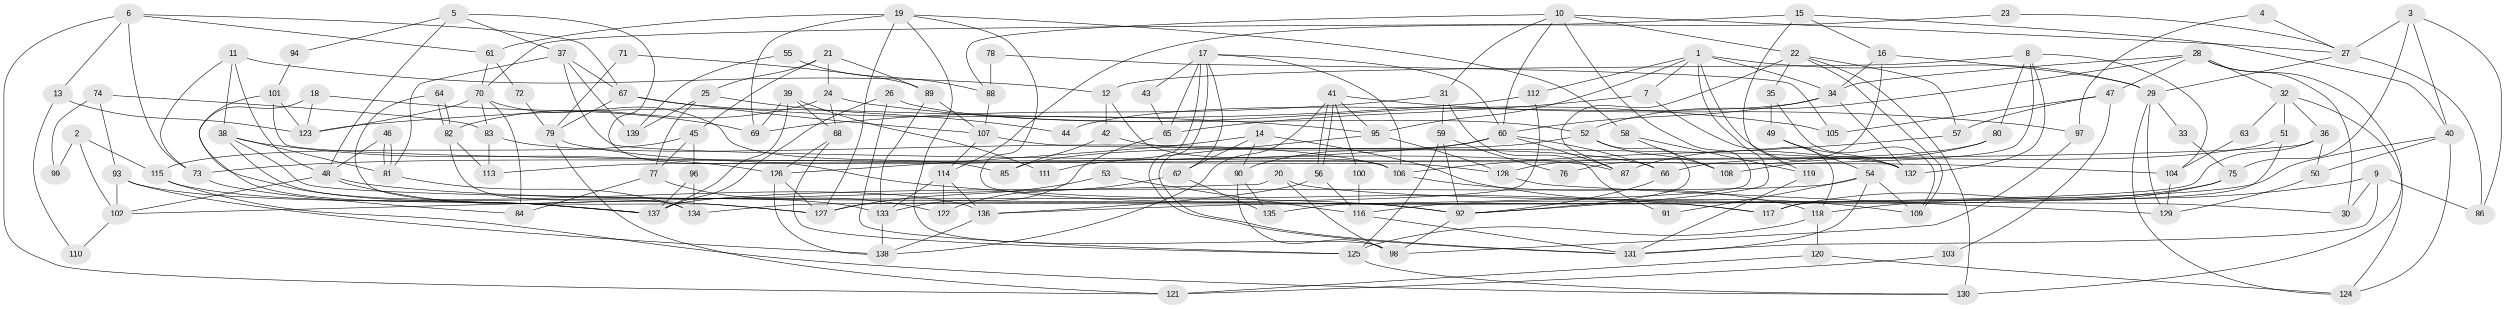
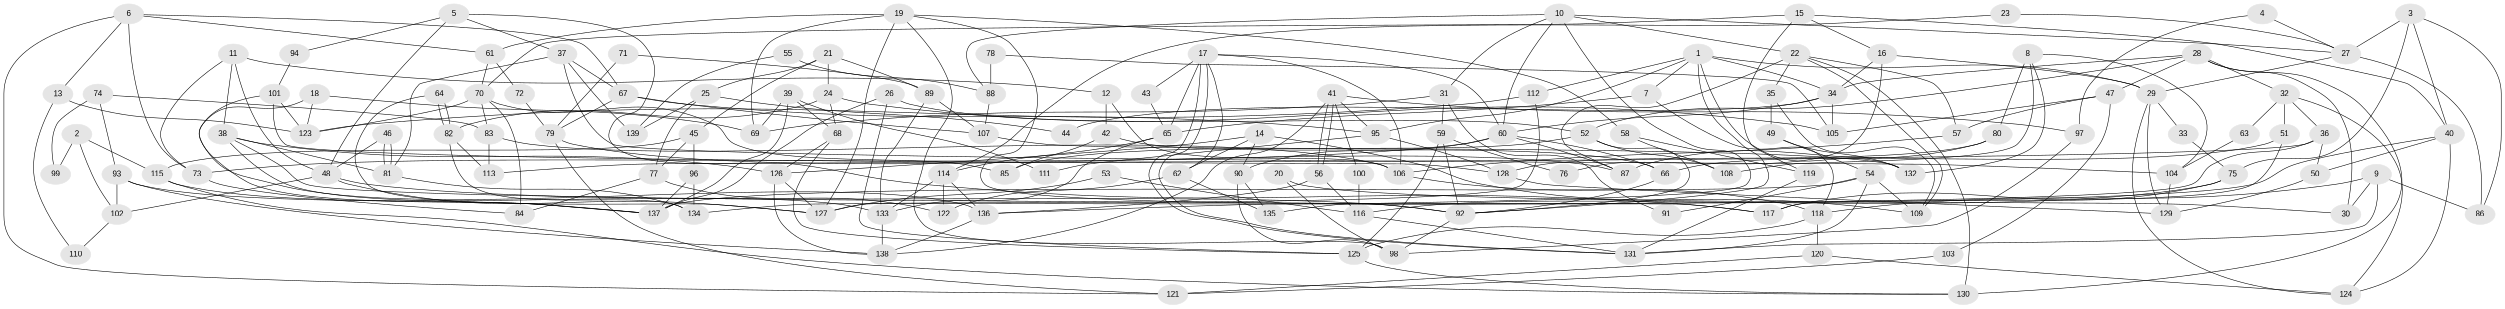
(1587, 68) -> none
(1871, 134) -> (1832, 117)
(965, 153) -> (1055, 154)
(444, 206) -> none
